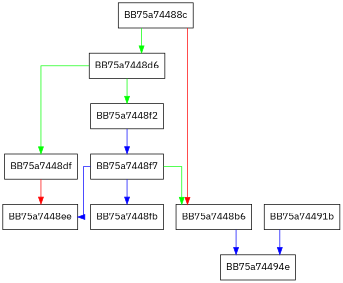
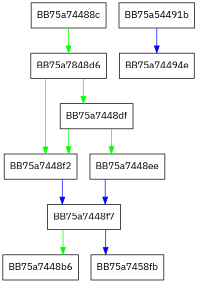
(127, 66) -> (69, 66)
(187, 113) -> none
none -> (69, 138)
(41, 188) -> (111, 138)
(83, 189) -> (105, 188)
(127, 217) -> (127, 267)
(302, 217) -> (157, 15)
(236, 239) -> none
